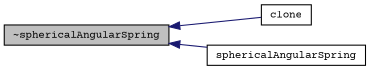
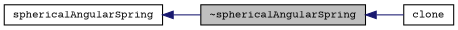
(193, 46) -> (187, 15)
